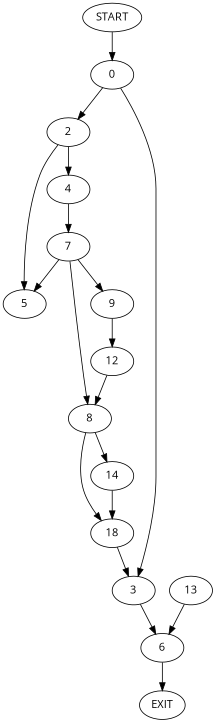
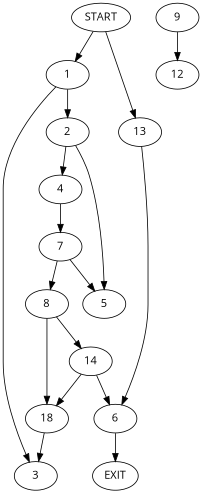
none -> (119, 71)
(112, 75) -> (68, 75)
(88, 272) -> none
(103, 386) -> none
(146, 616) -> (101, 386)
